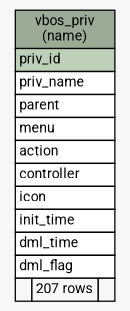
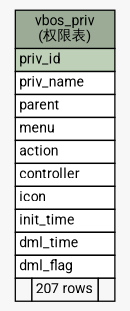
(65, 36) -> (65, 36)
